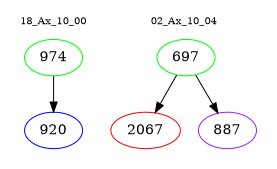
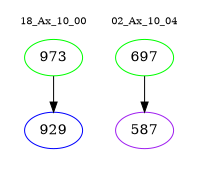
(54, 58) -> (54, 58)
(54, 130) -> (54, 130)
(146, 130) -> none
(228, 130) -> (145, 130)
